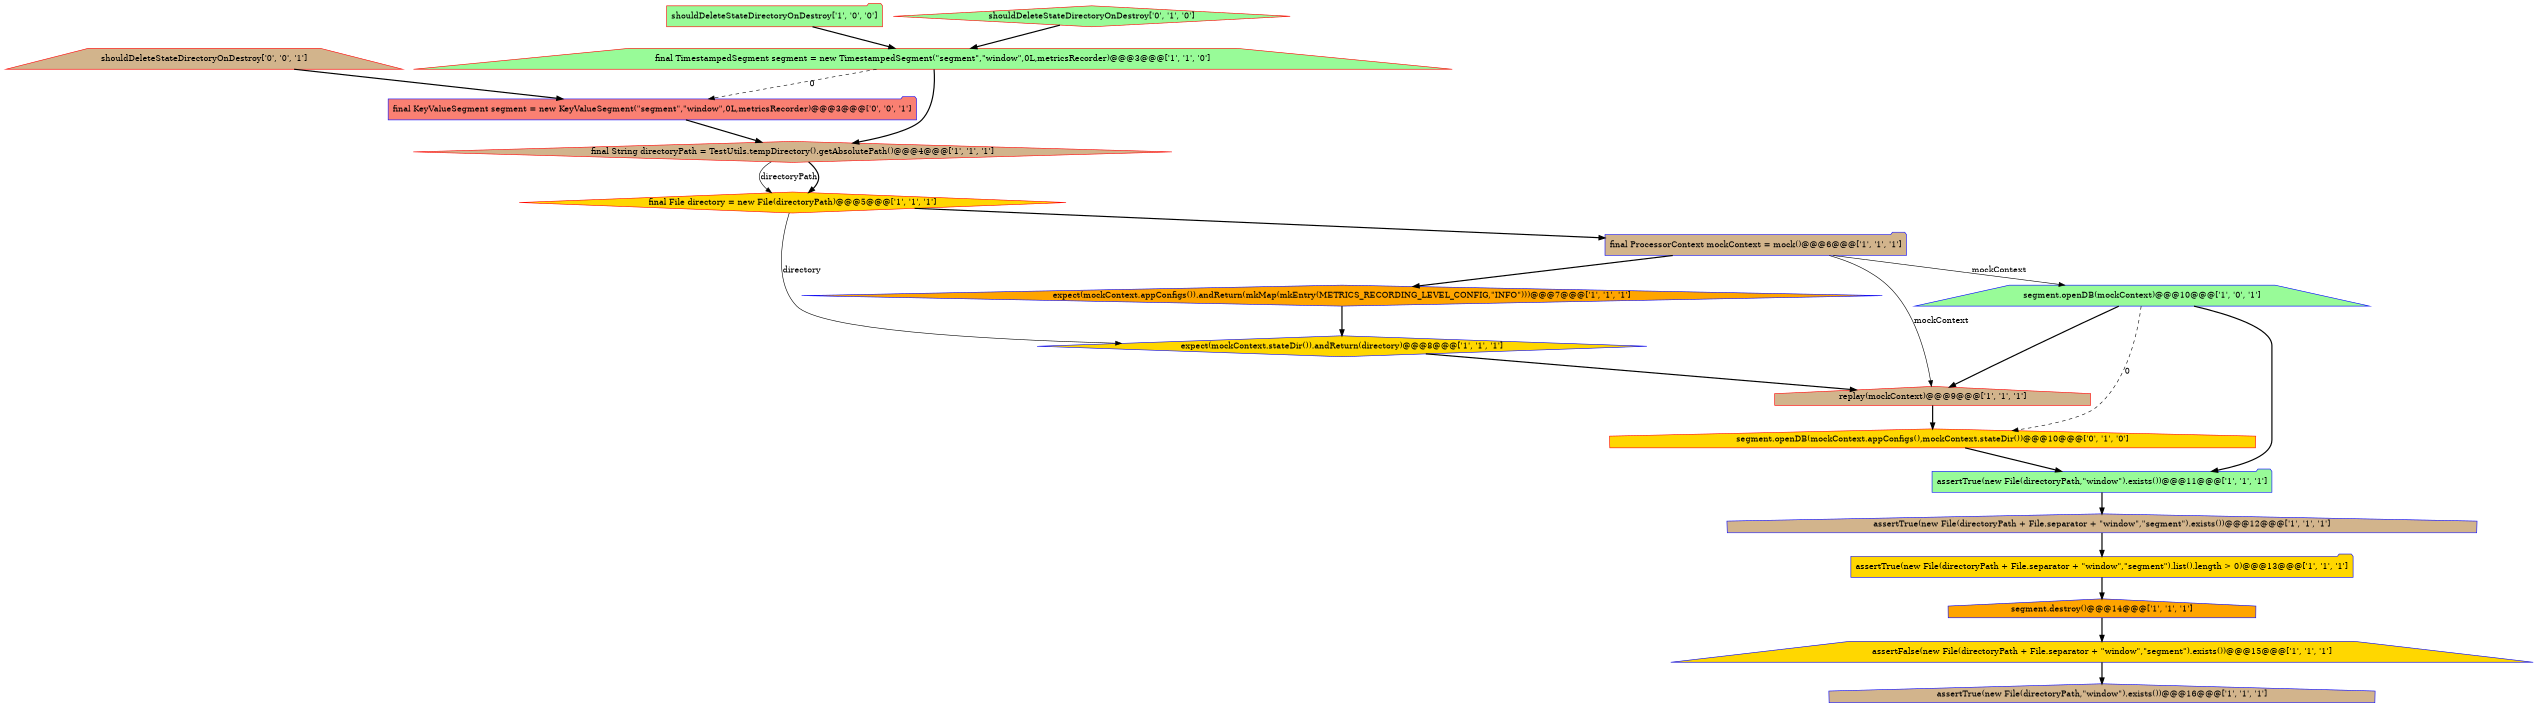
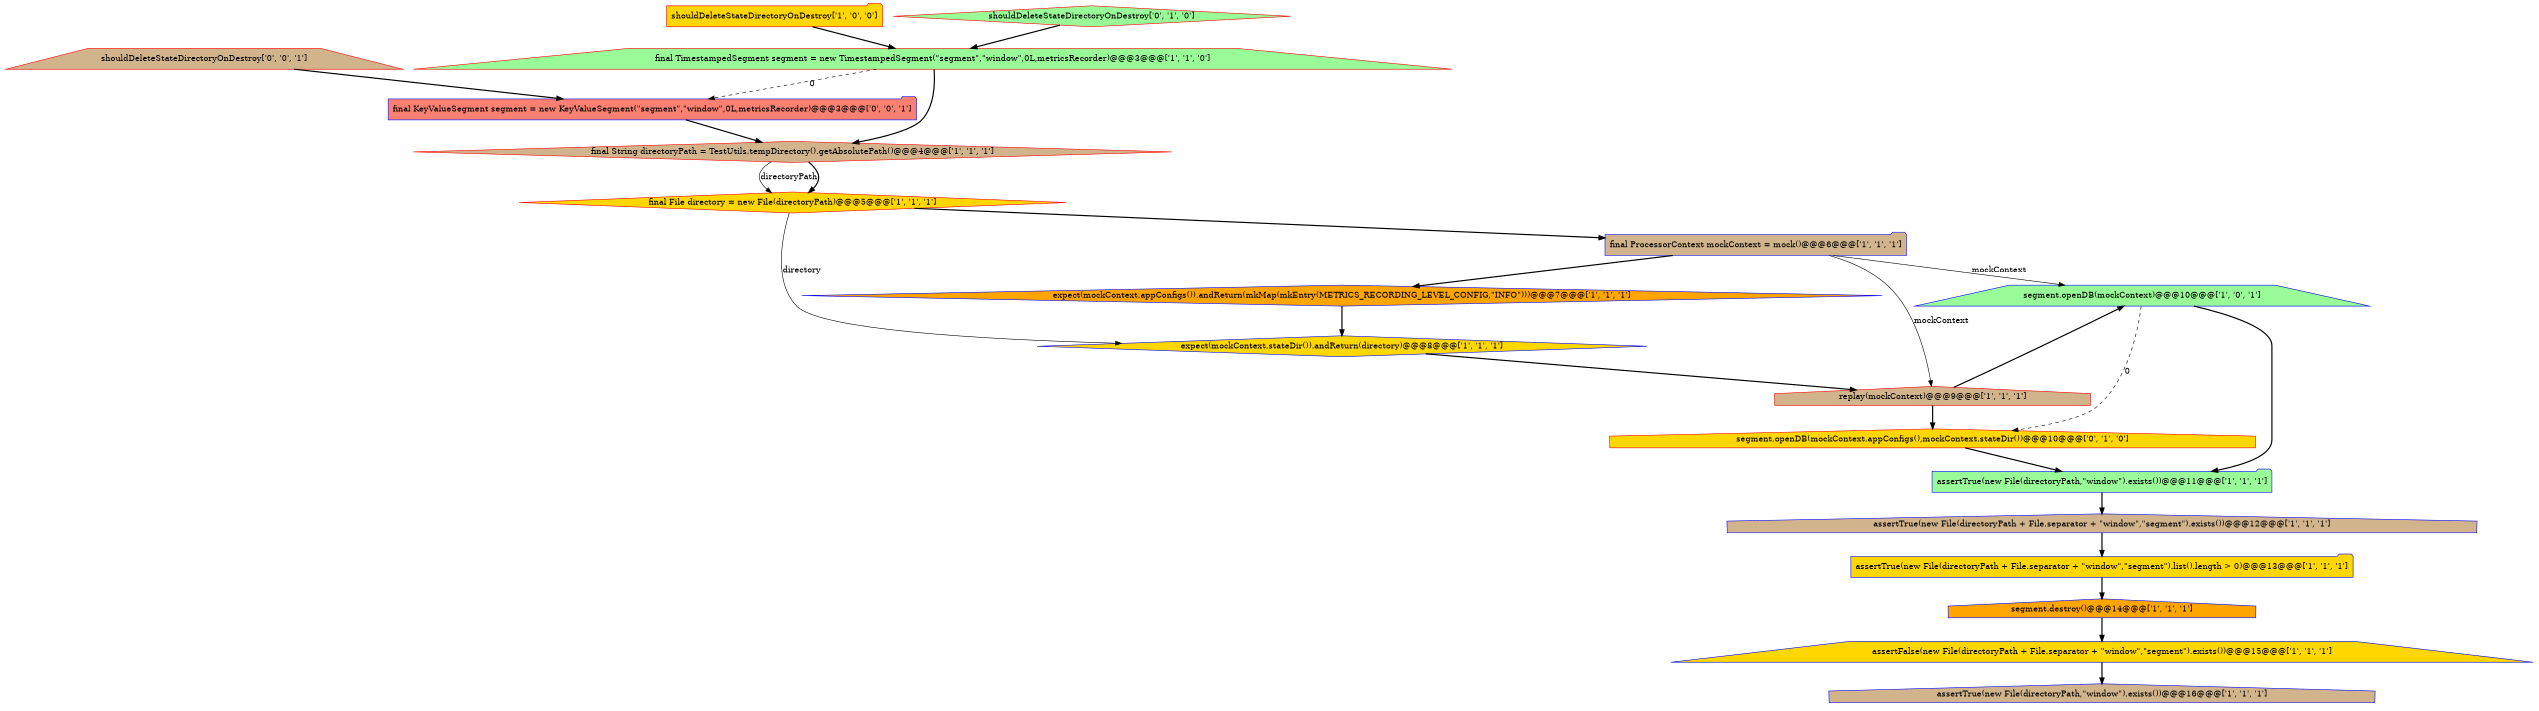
(775, 16) -> (775, 16)
(2037, 345) -> (2036, 349)
